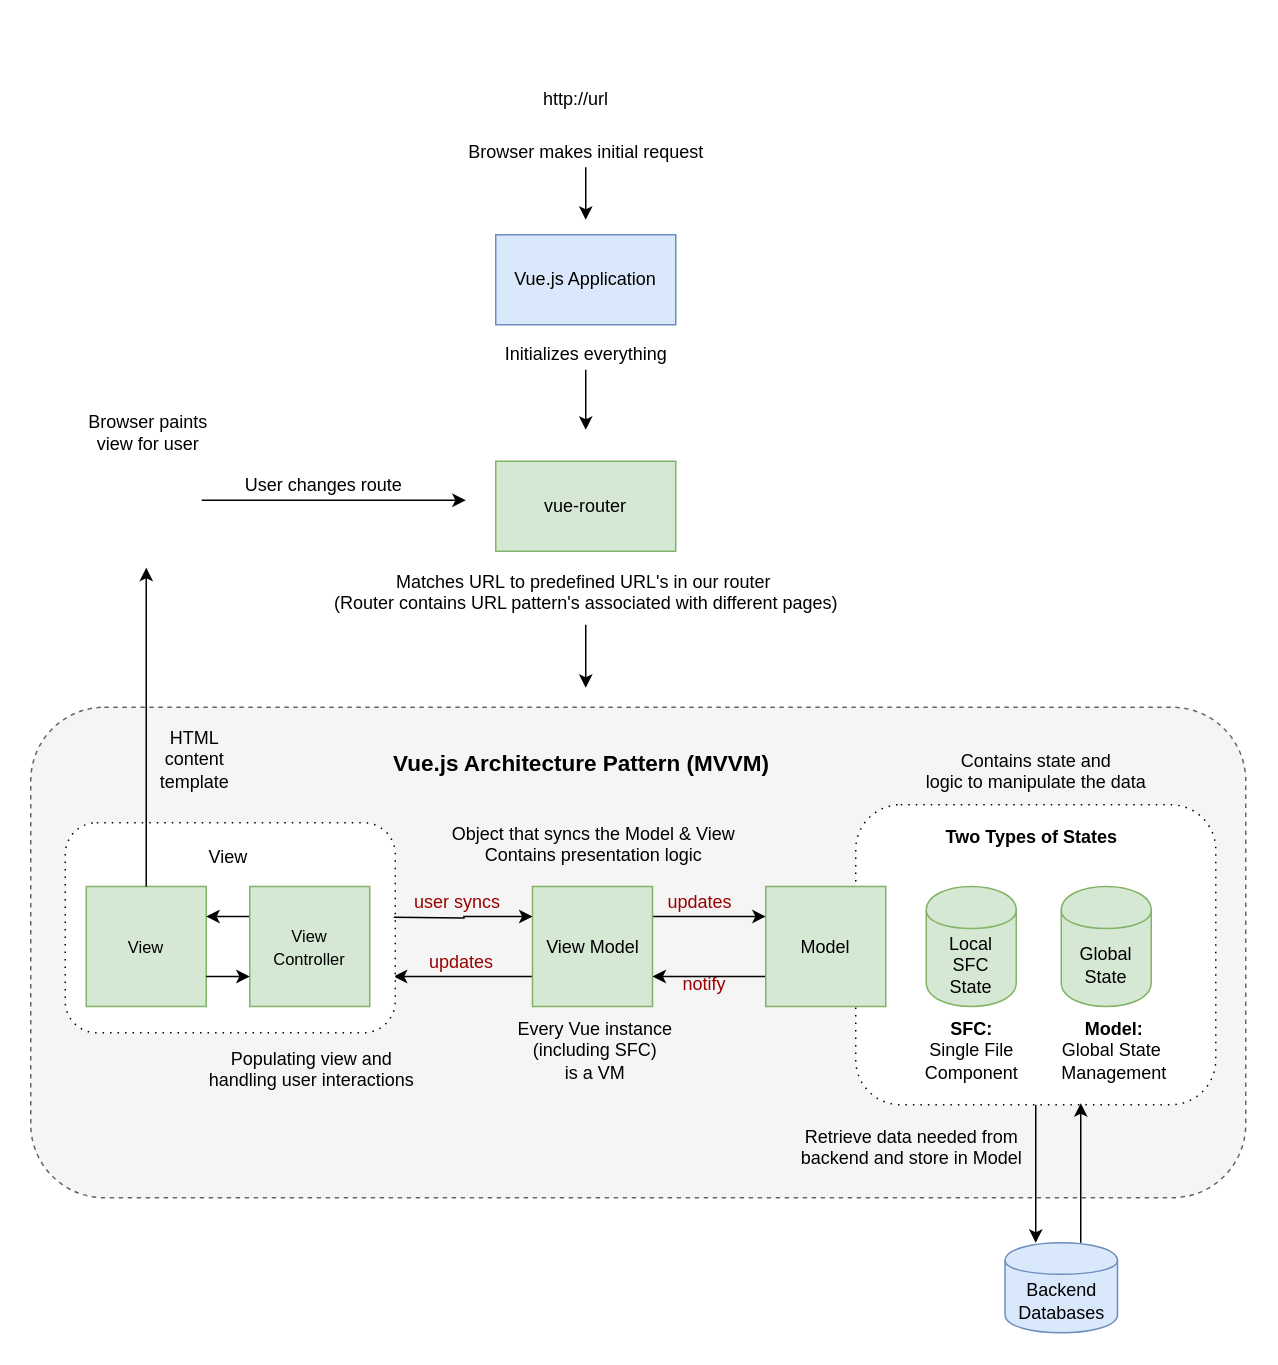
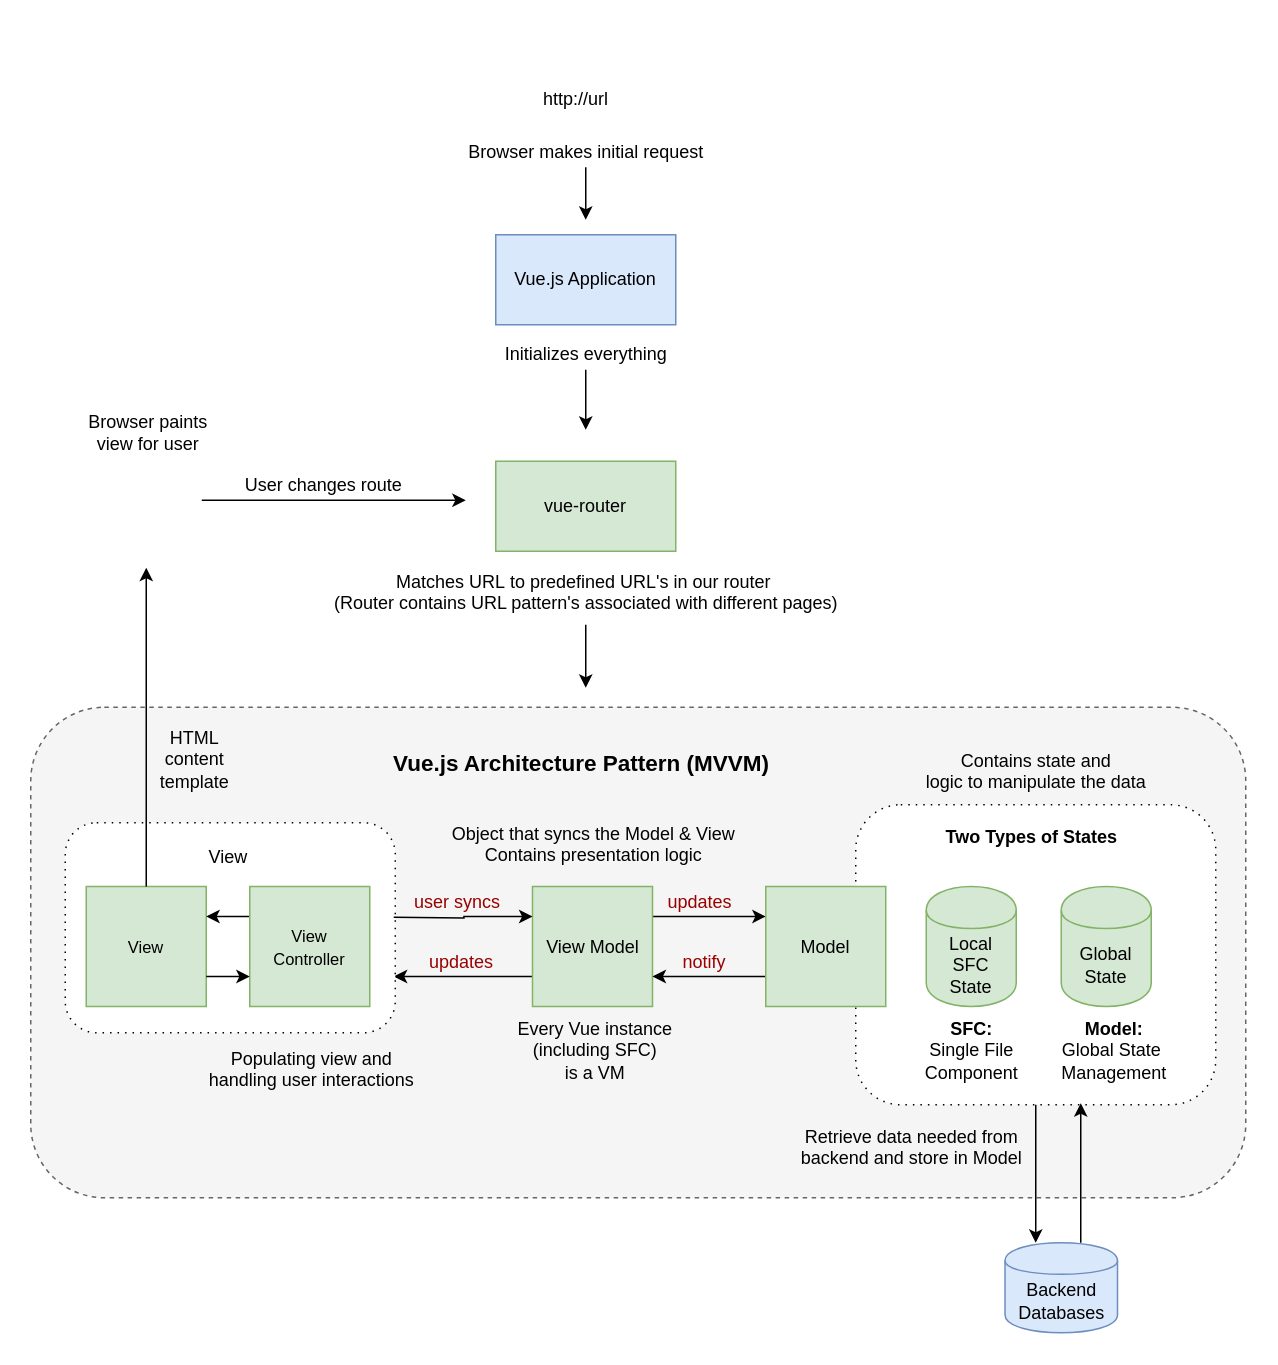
(710, 984) -> (710, 962)
